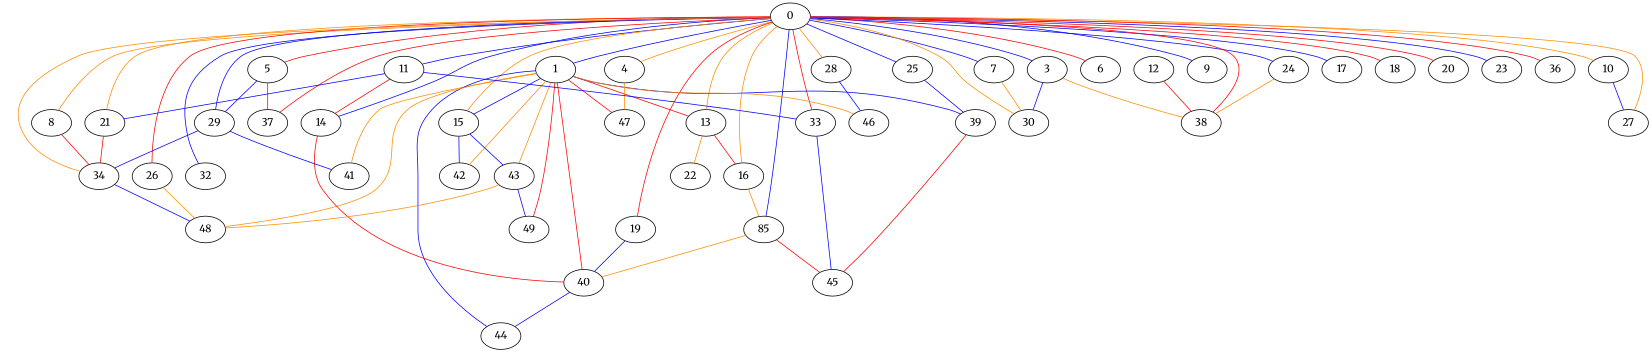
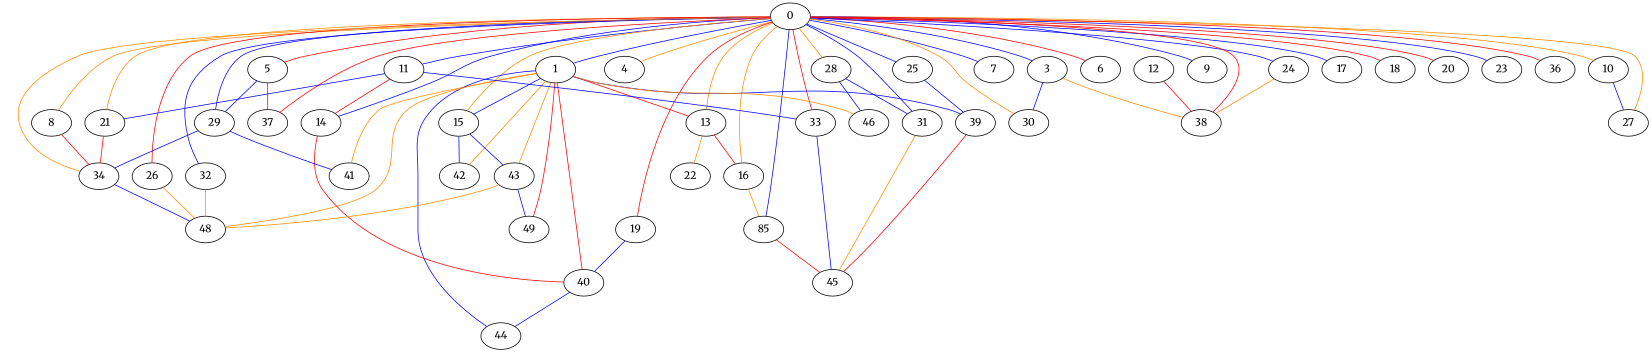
(1011, 96) -> none
(625, 123) -> none
none -> (922, 123)
none -> (206, 203)
(674, 256) -> none
